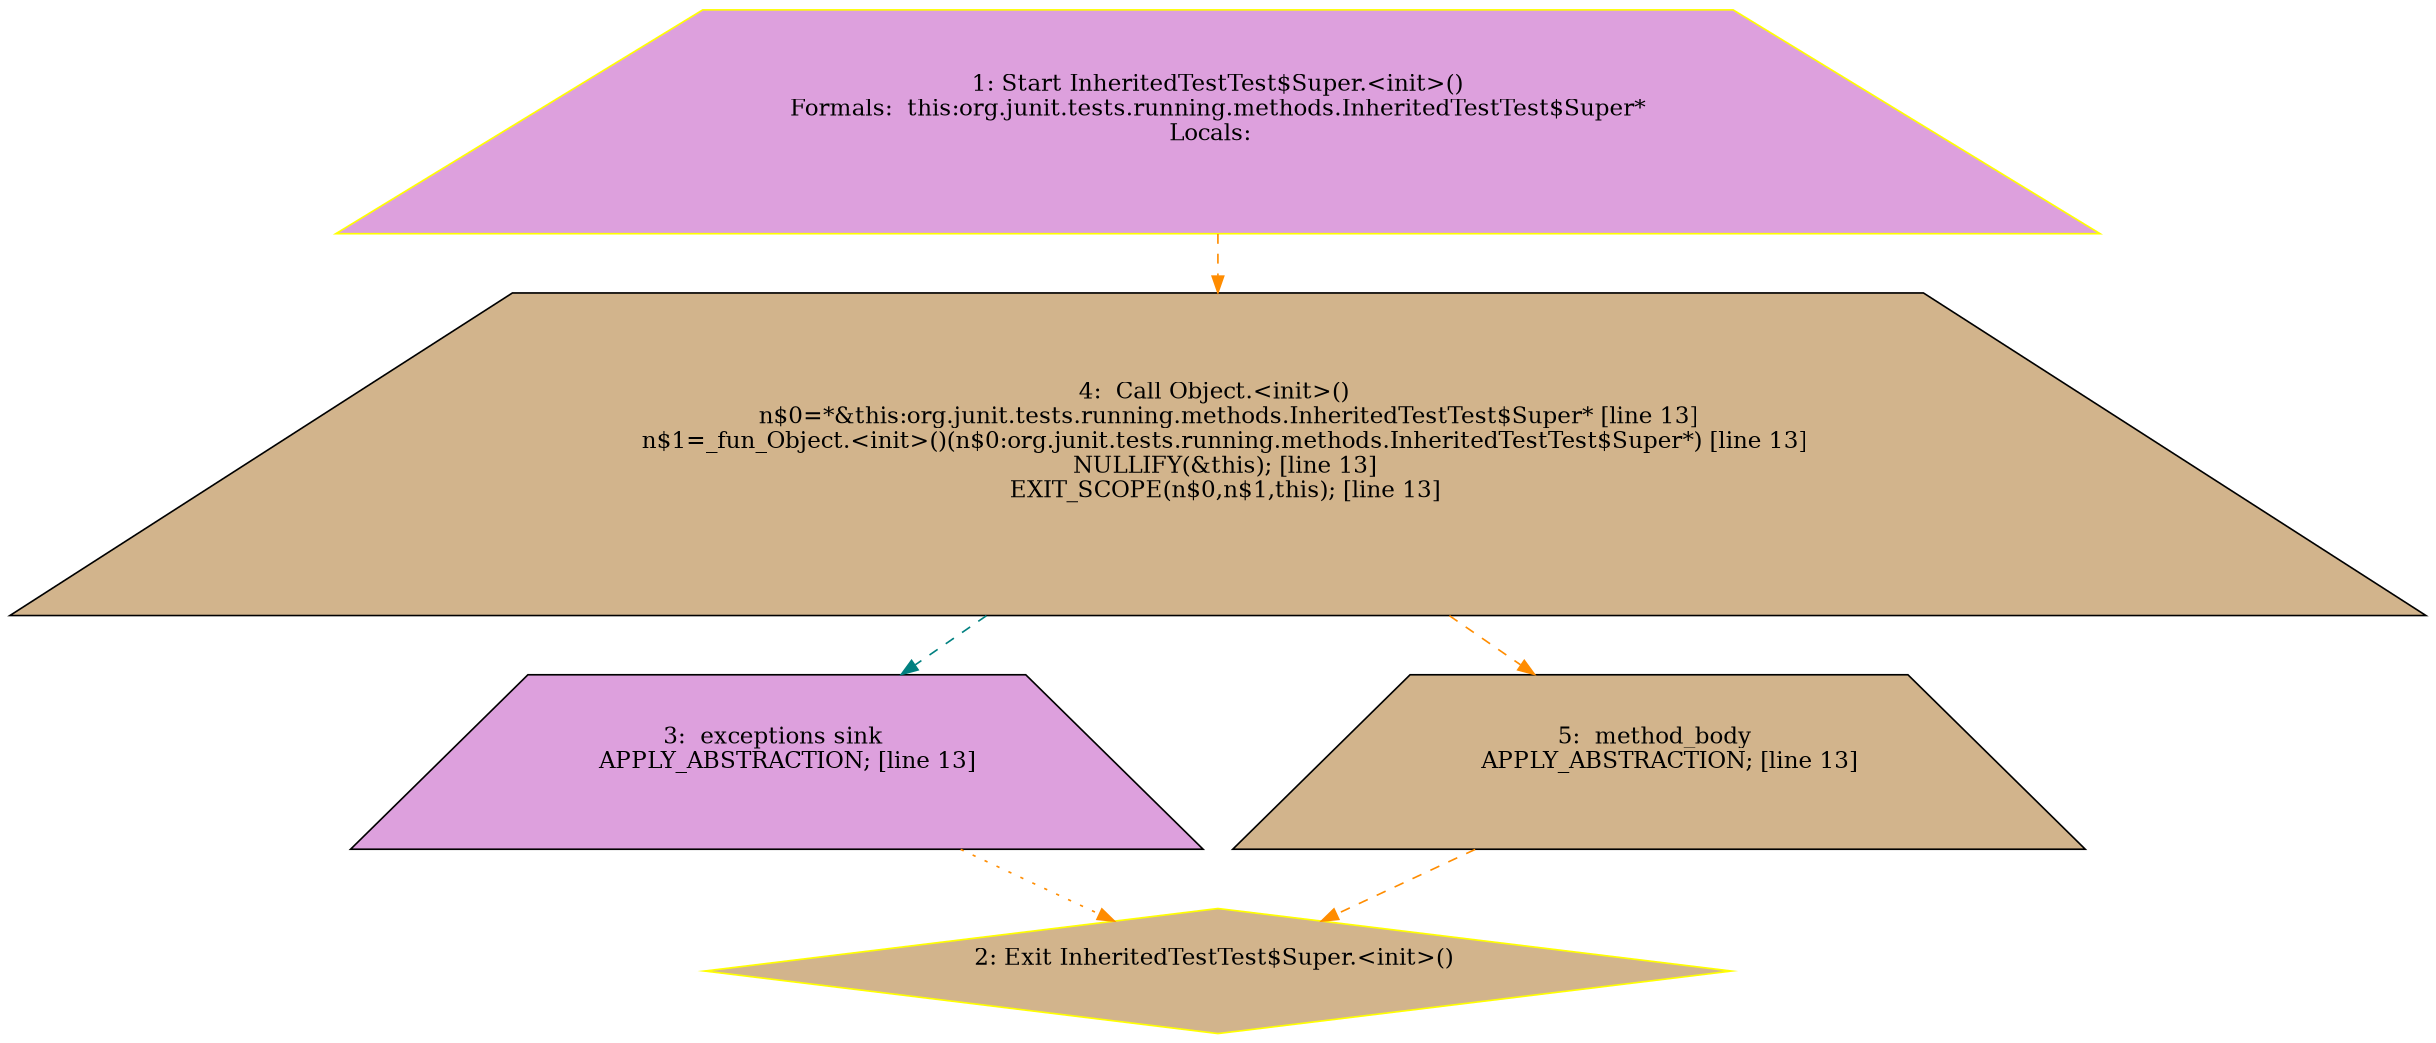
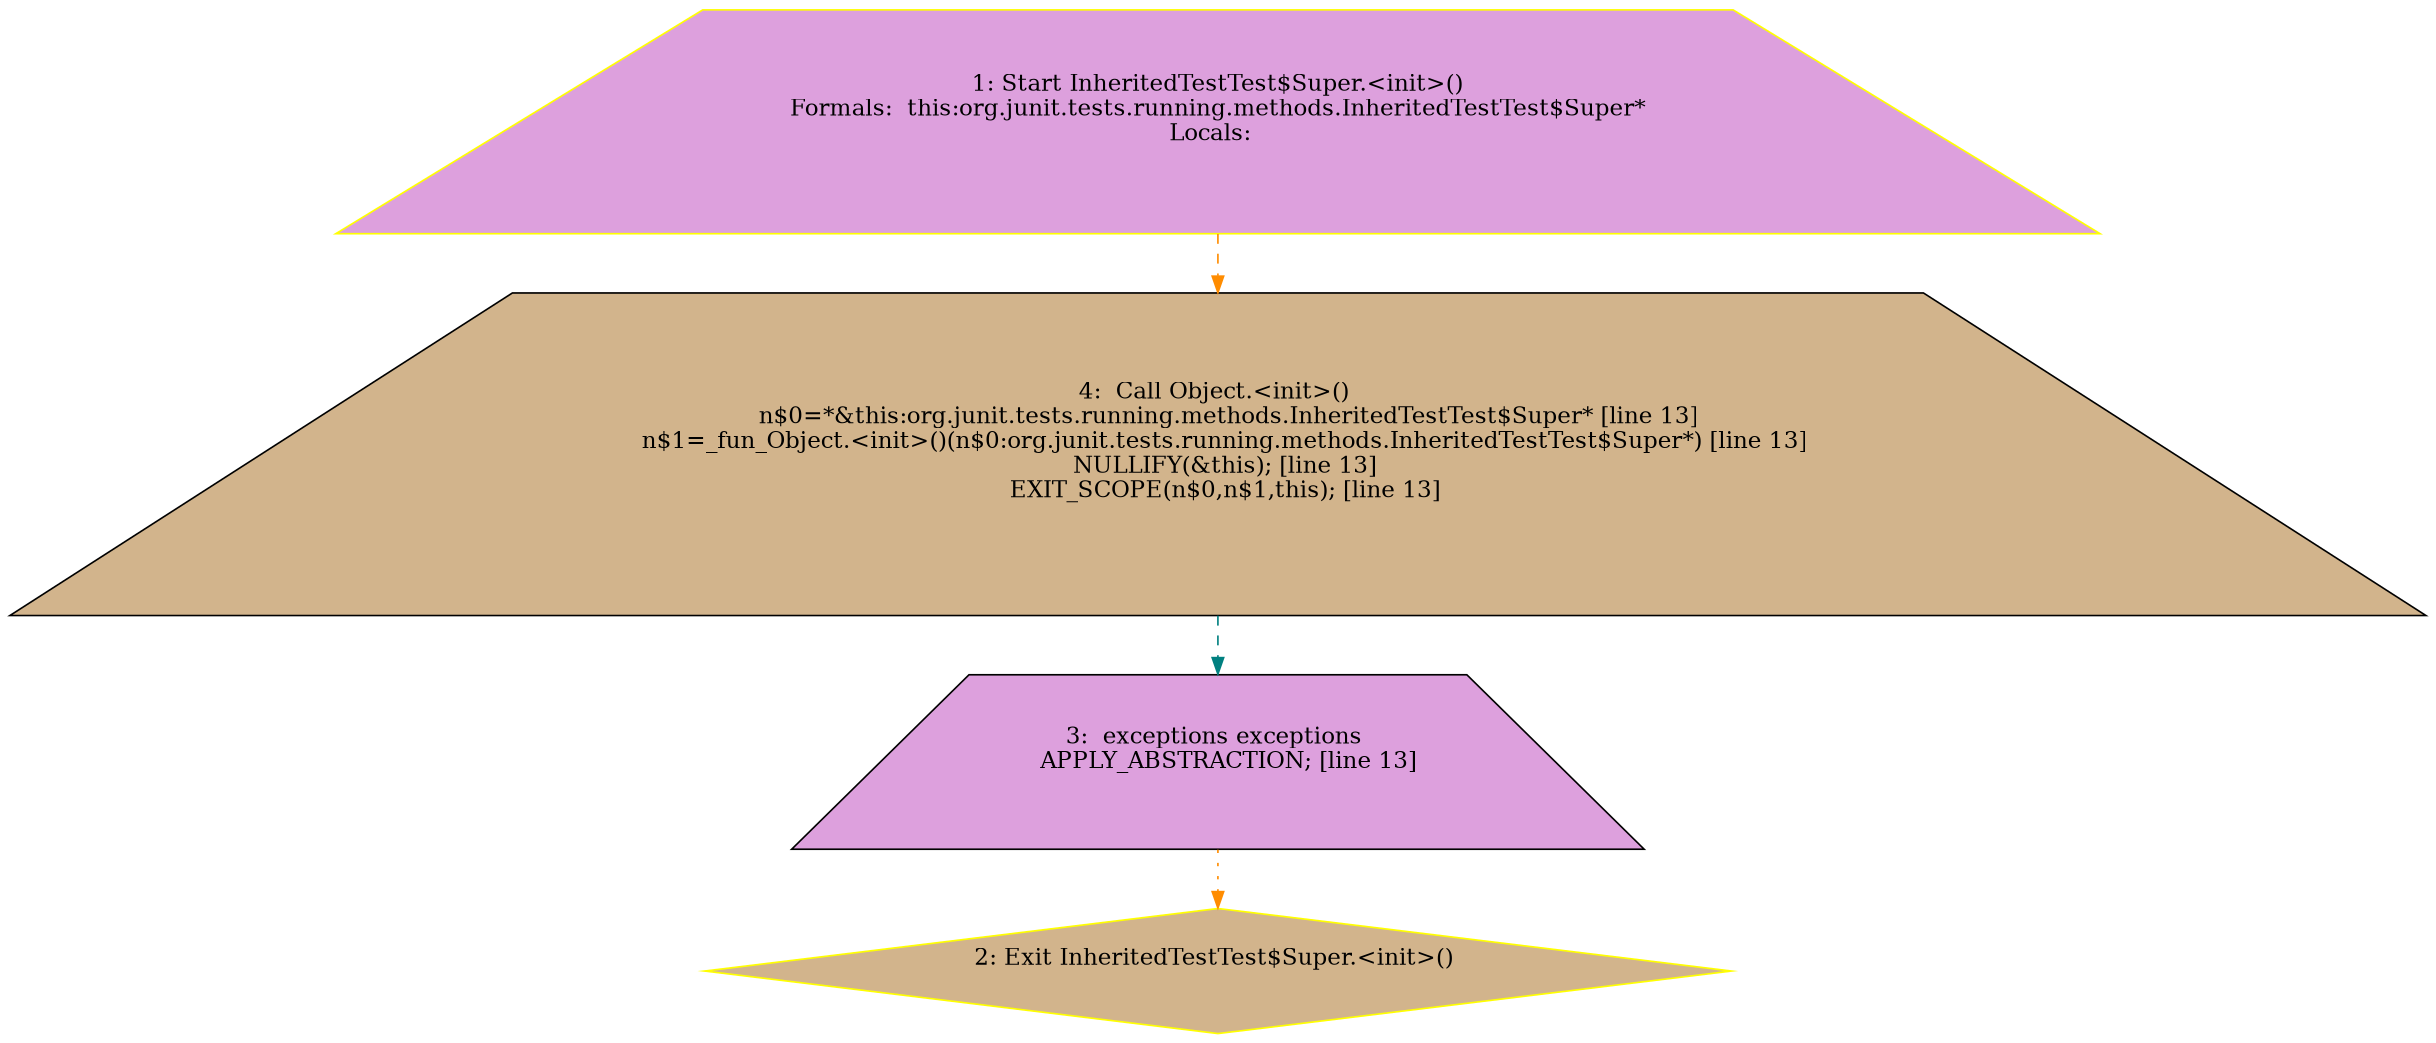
(777, 762) -> (1218, 762)
(1659, 762) -> none
